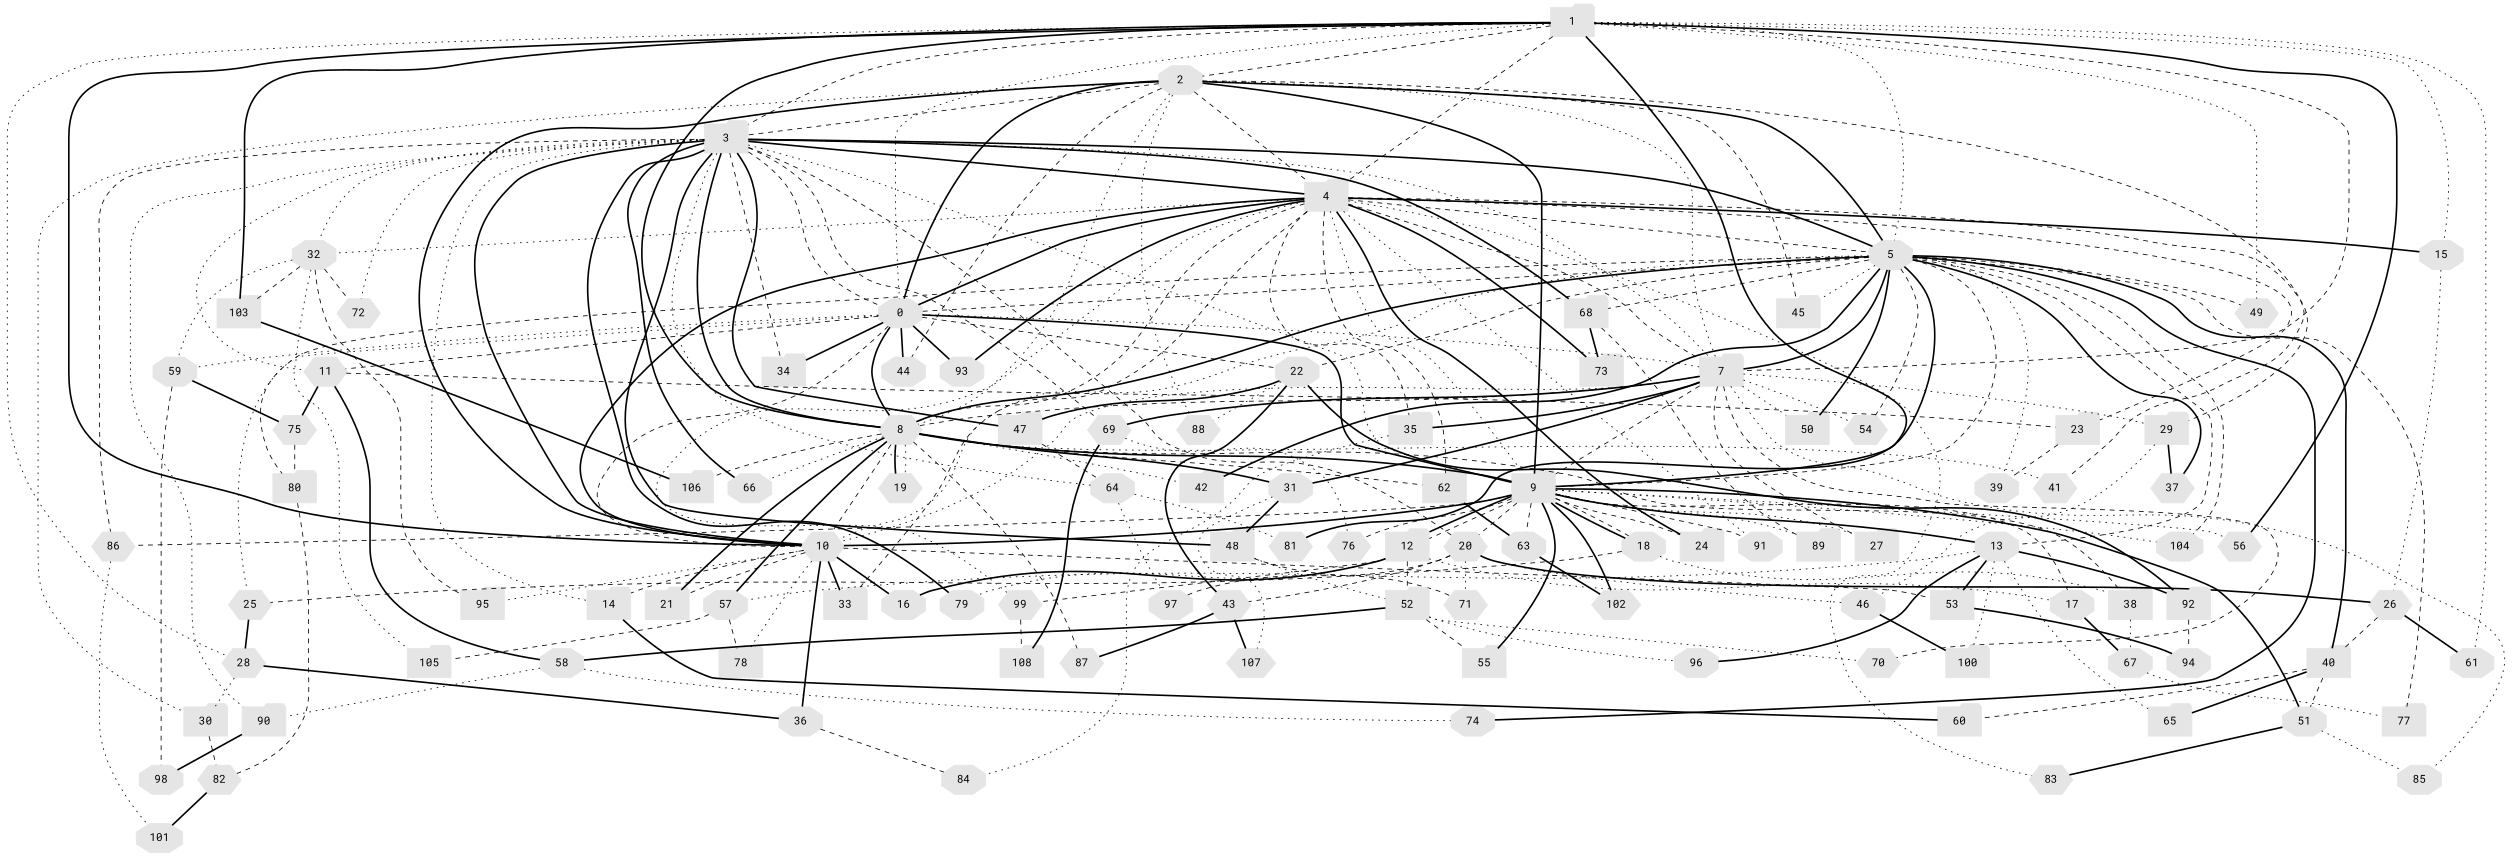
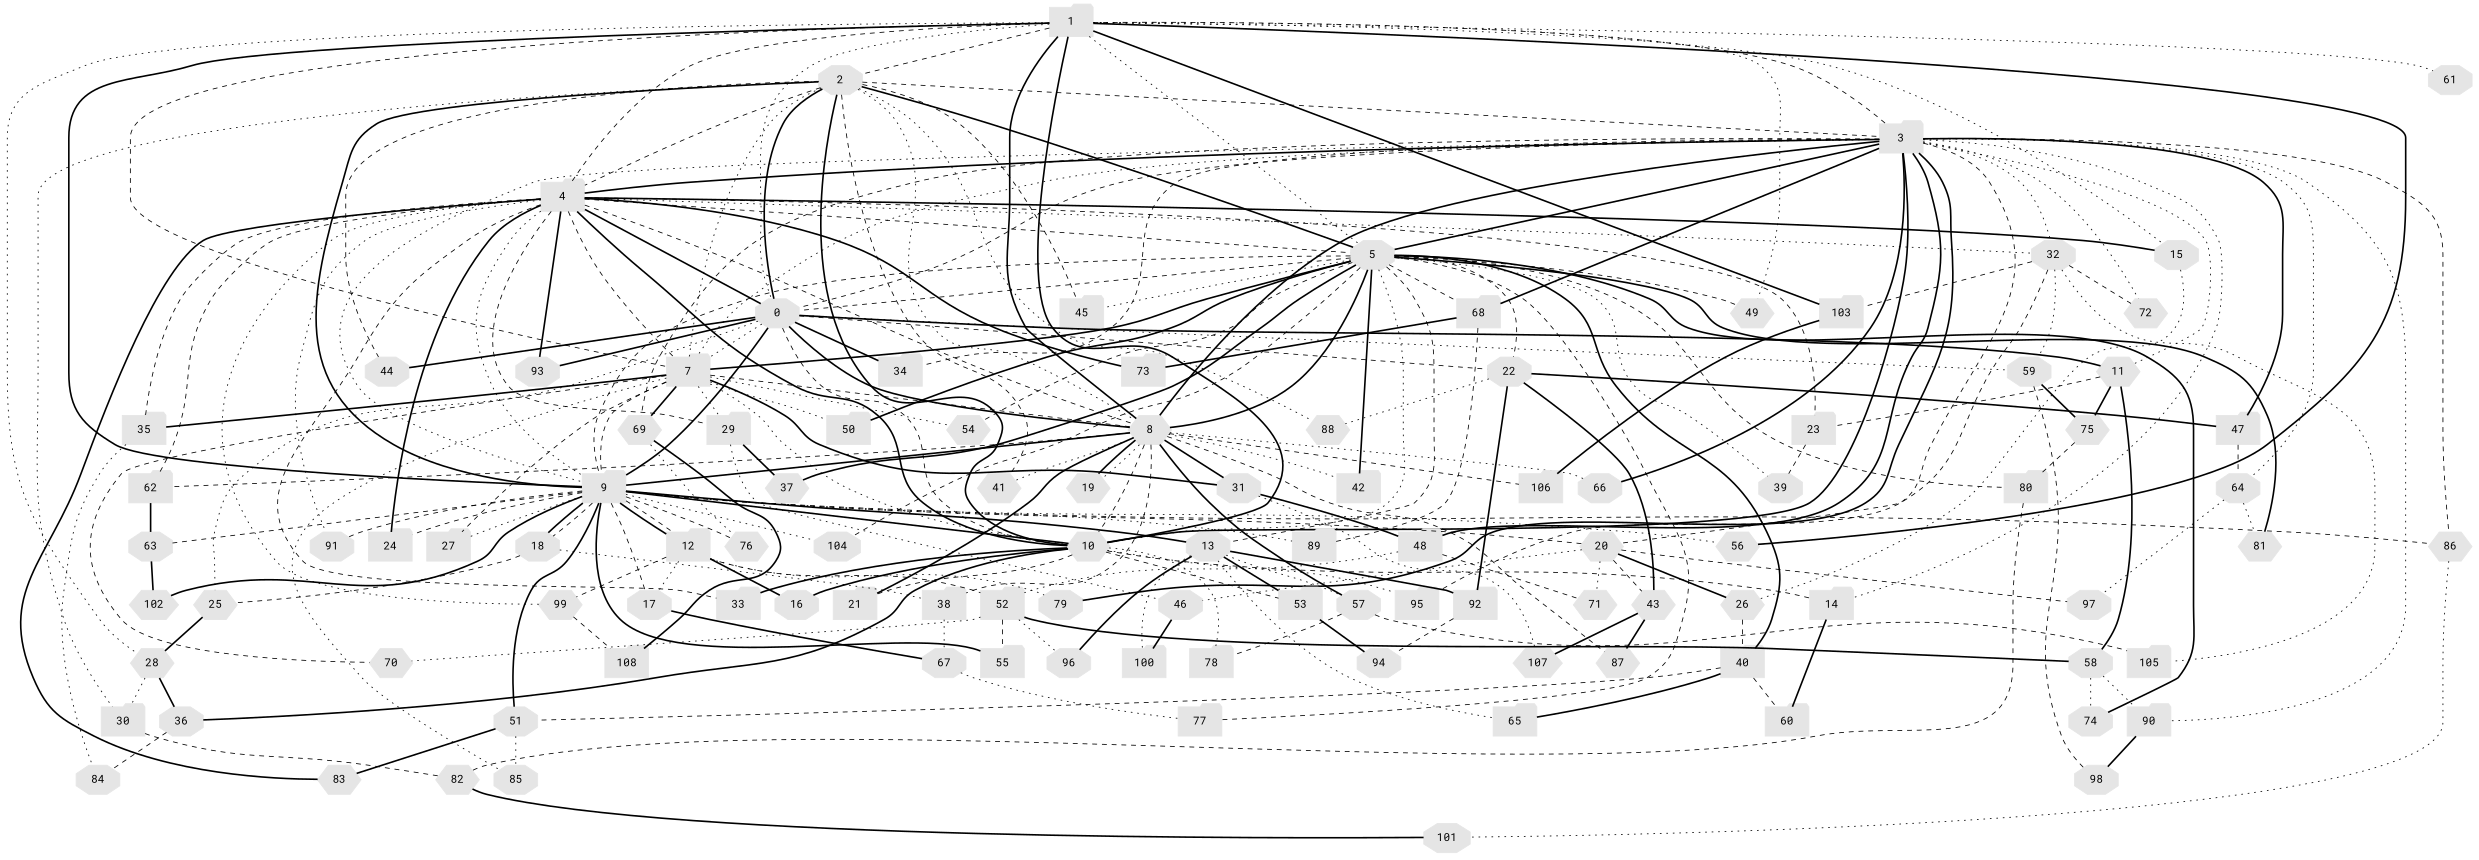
(612, 343) -> (1451, 334)
(1927, 437) -> (94, 440)
(2431, 634) -> none
